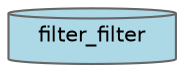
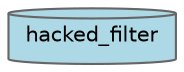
(92, 36) -> (92, 36)
